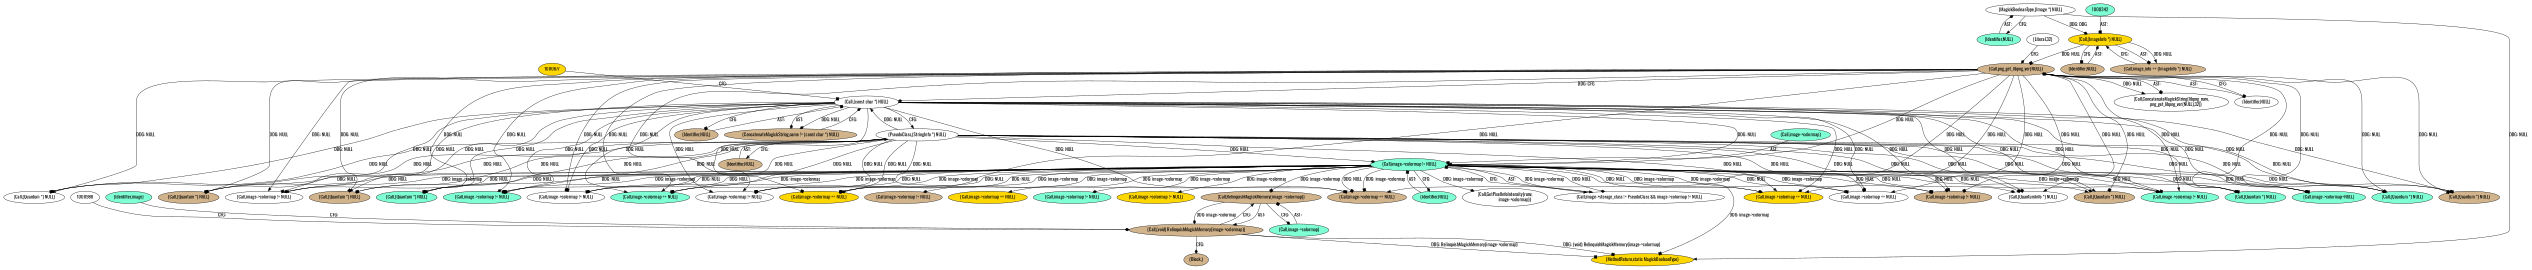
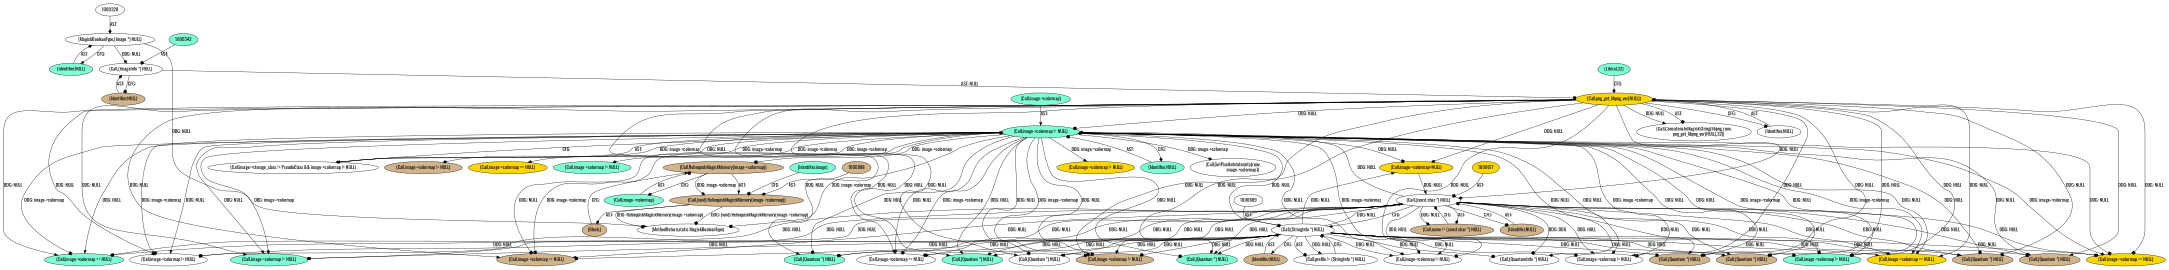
none -> (110, 10)
(2078, 25) -> (131, 54)
(2043, 40) -> (1614, 69)
(2100, 40) -> (131, 69)
(2071, 54) -> (970, 84)
(2016, 69) -> (1614, 99)
(2158, 69) -> none
(723, 84) -> (1481, 186)
(1586, 84) -> (1789, 150)
(1613, 109) -> (1422, 182)
(791, 135) -> (1452, 230)
(917, 135) -> (1303, 230)
(2102, 140) -> none
(1954, 150) -> (1558, 230)
(85, 197) -> (857, 168)
(2329, 197) -> (1416, 168)
none -> (1248, 200)
(223, 215) -> (793, 186)
(1237, 217) -> (619, 185)
(633, 224) -> (774, 182)
(1201, 245) -> (610, 215)
none -> (1336, 260)
(1642, 260) -> (688, 230)
